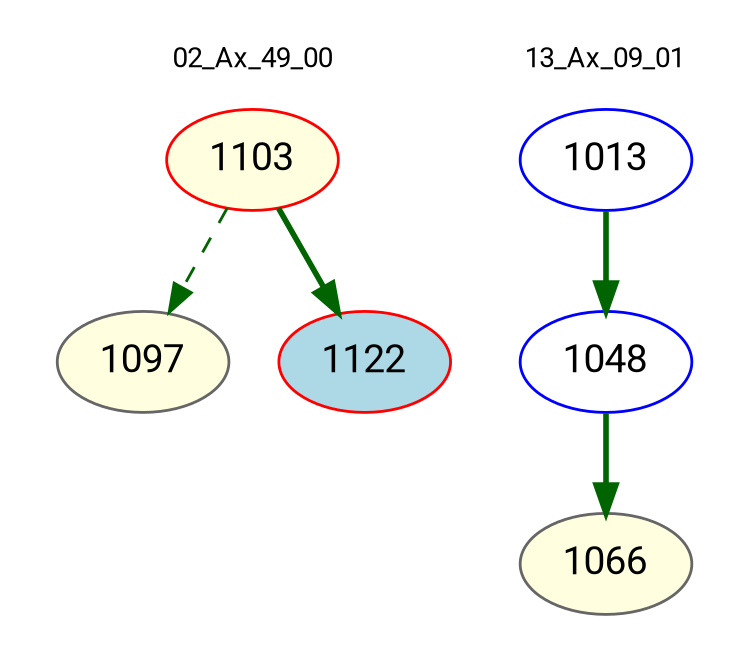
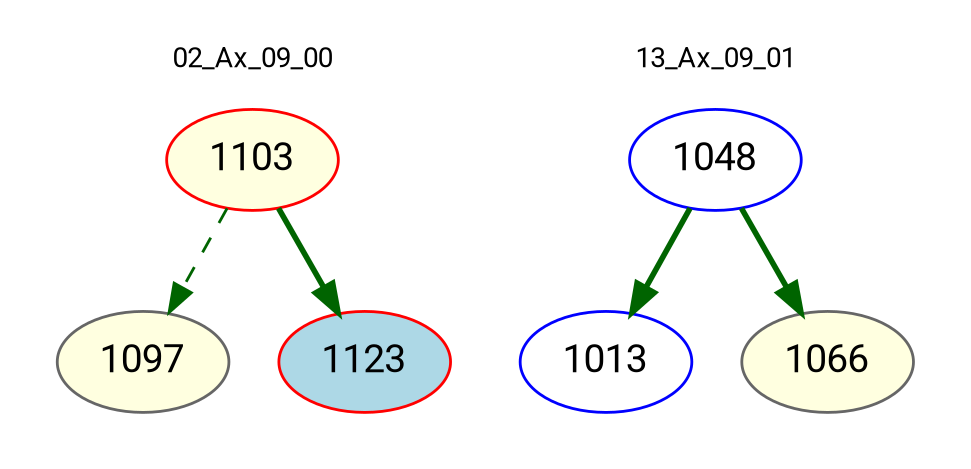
(254, 60) -> (254, 60)
(606, 247) -> (668, 248)
(365, 362) -> (365, 362)
